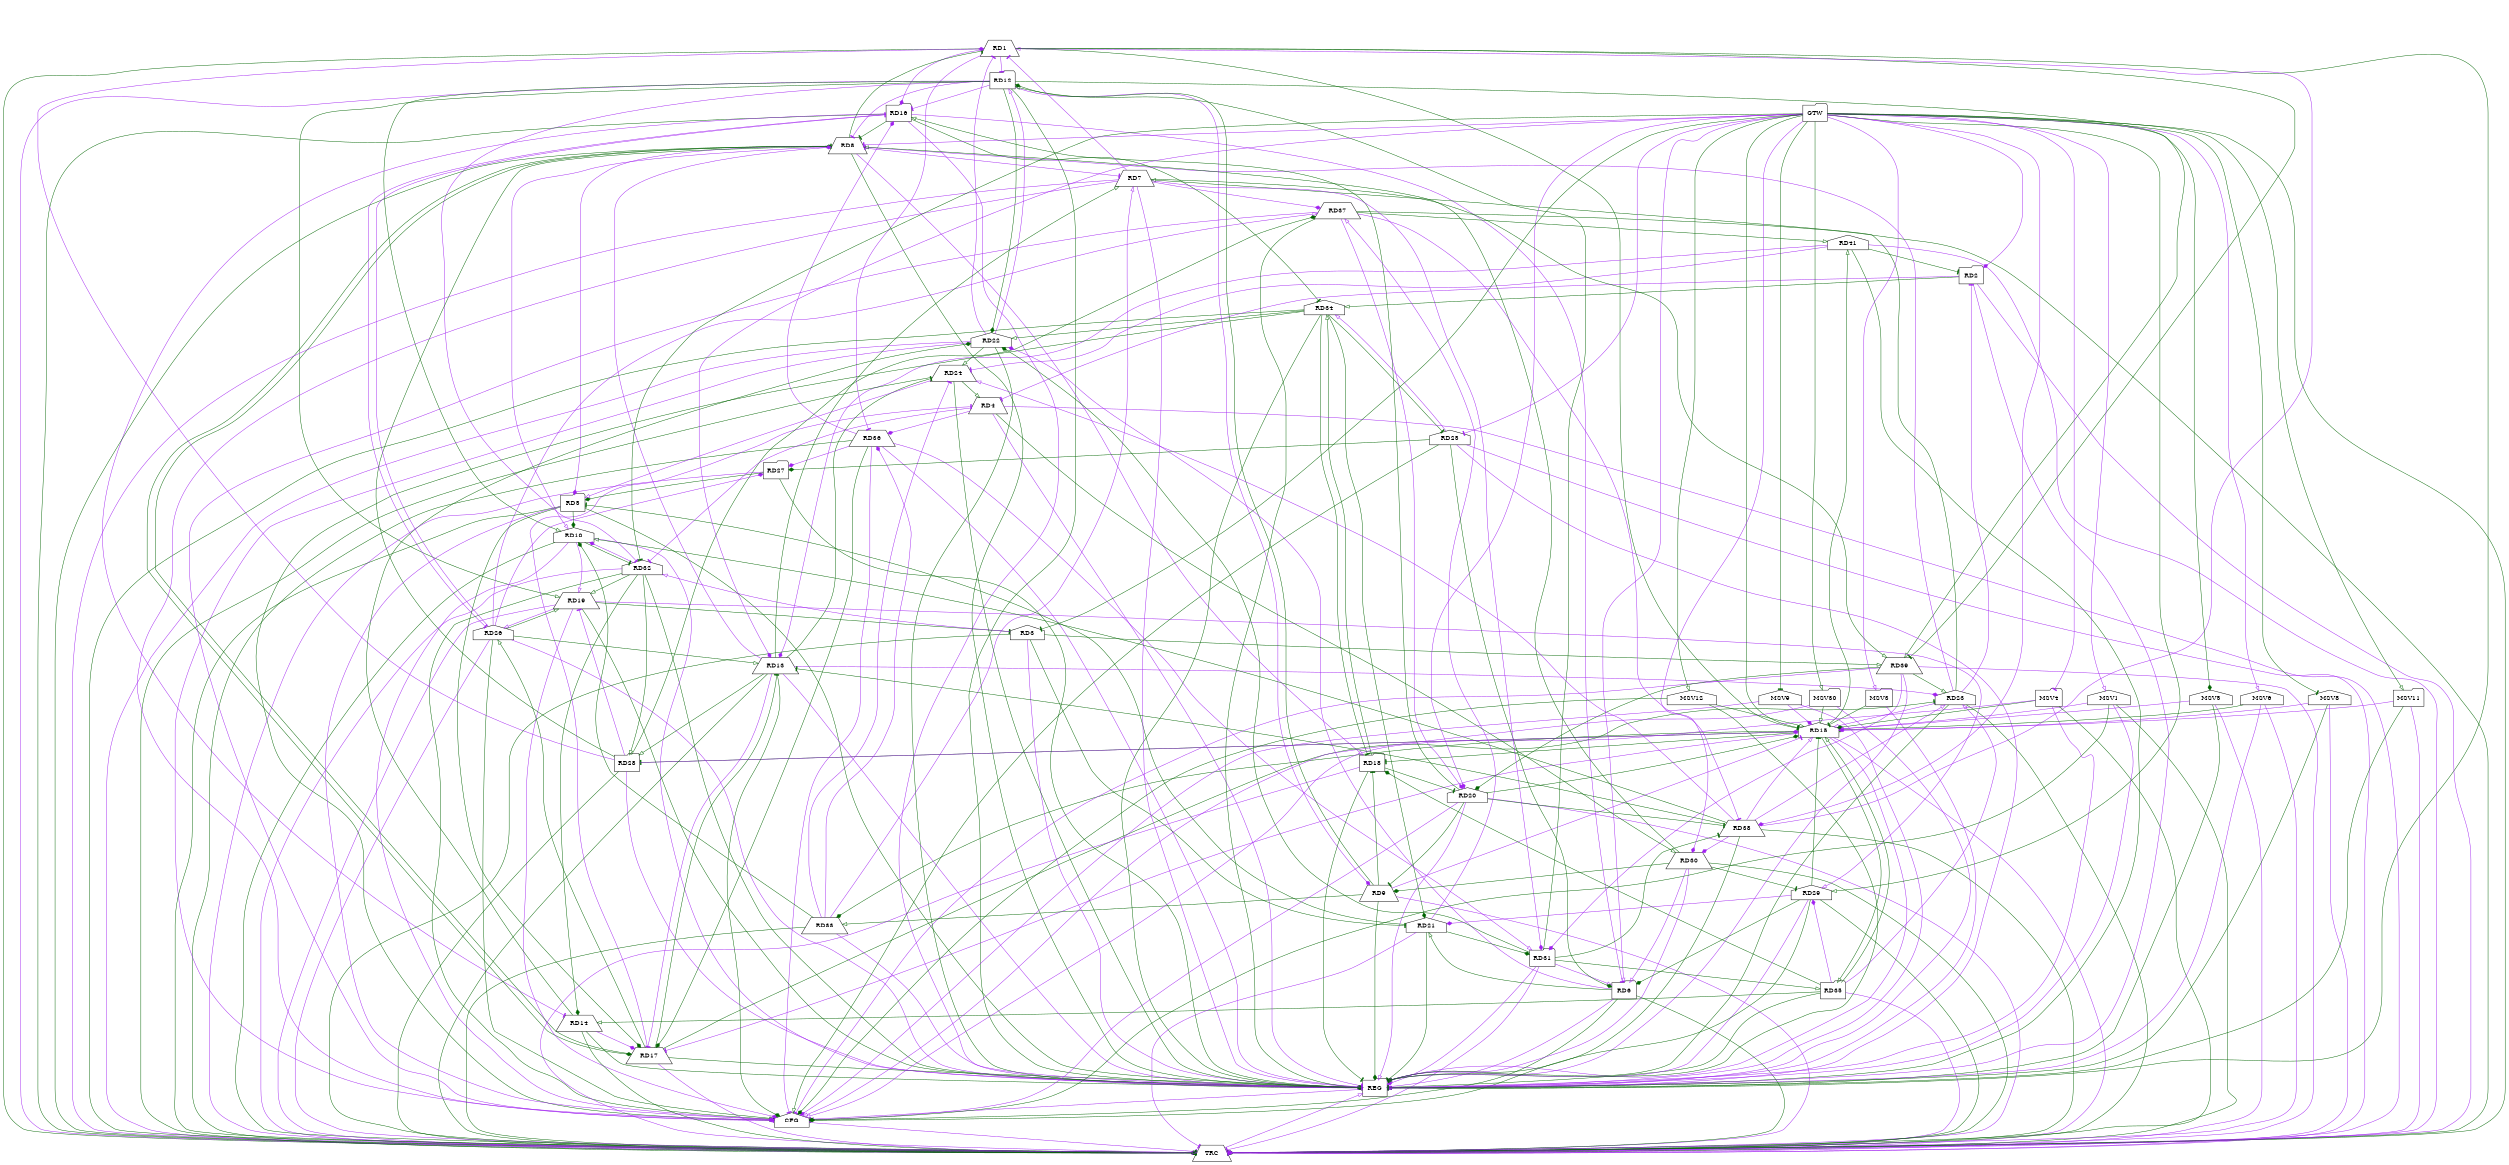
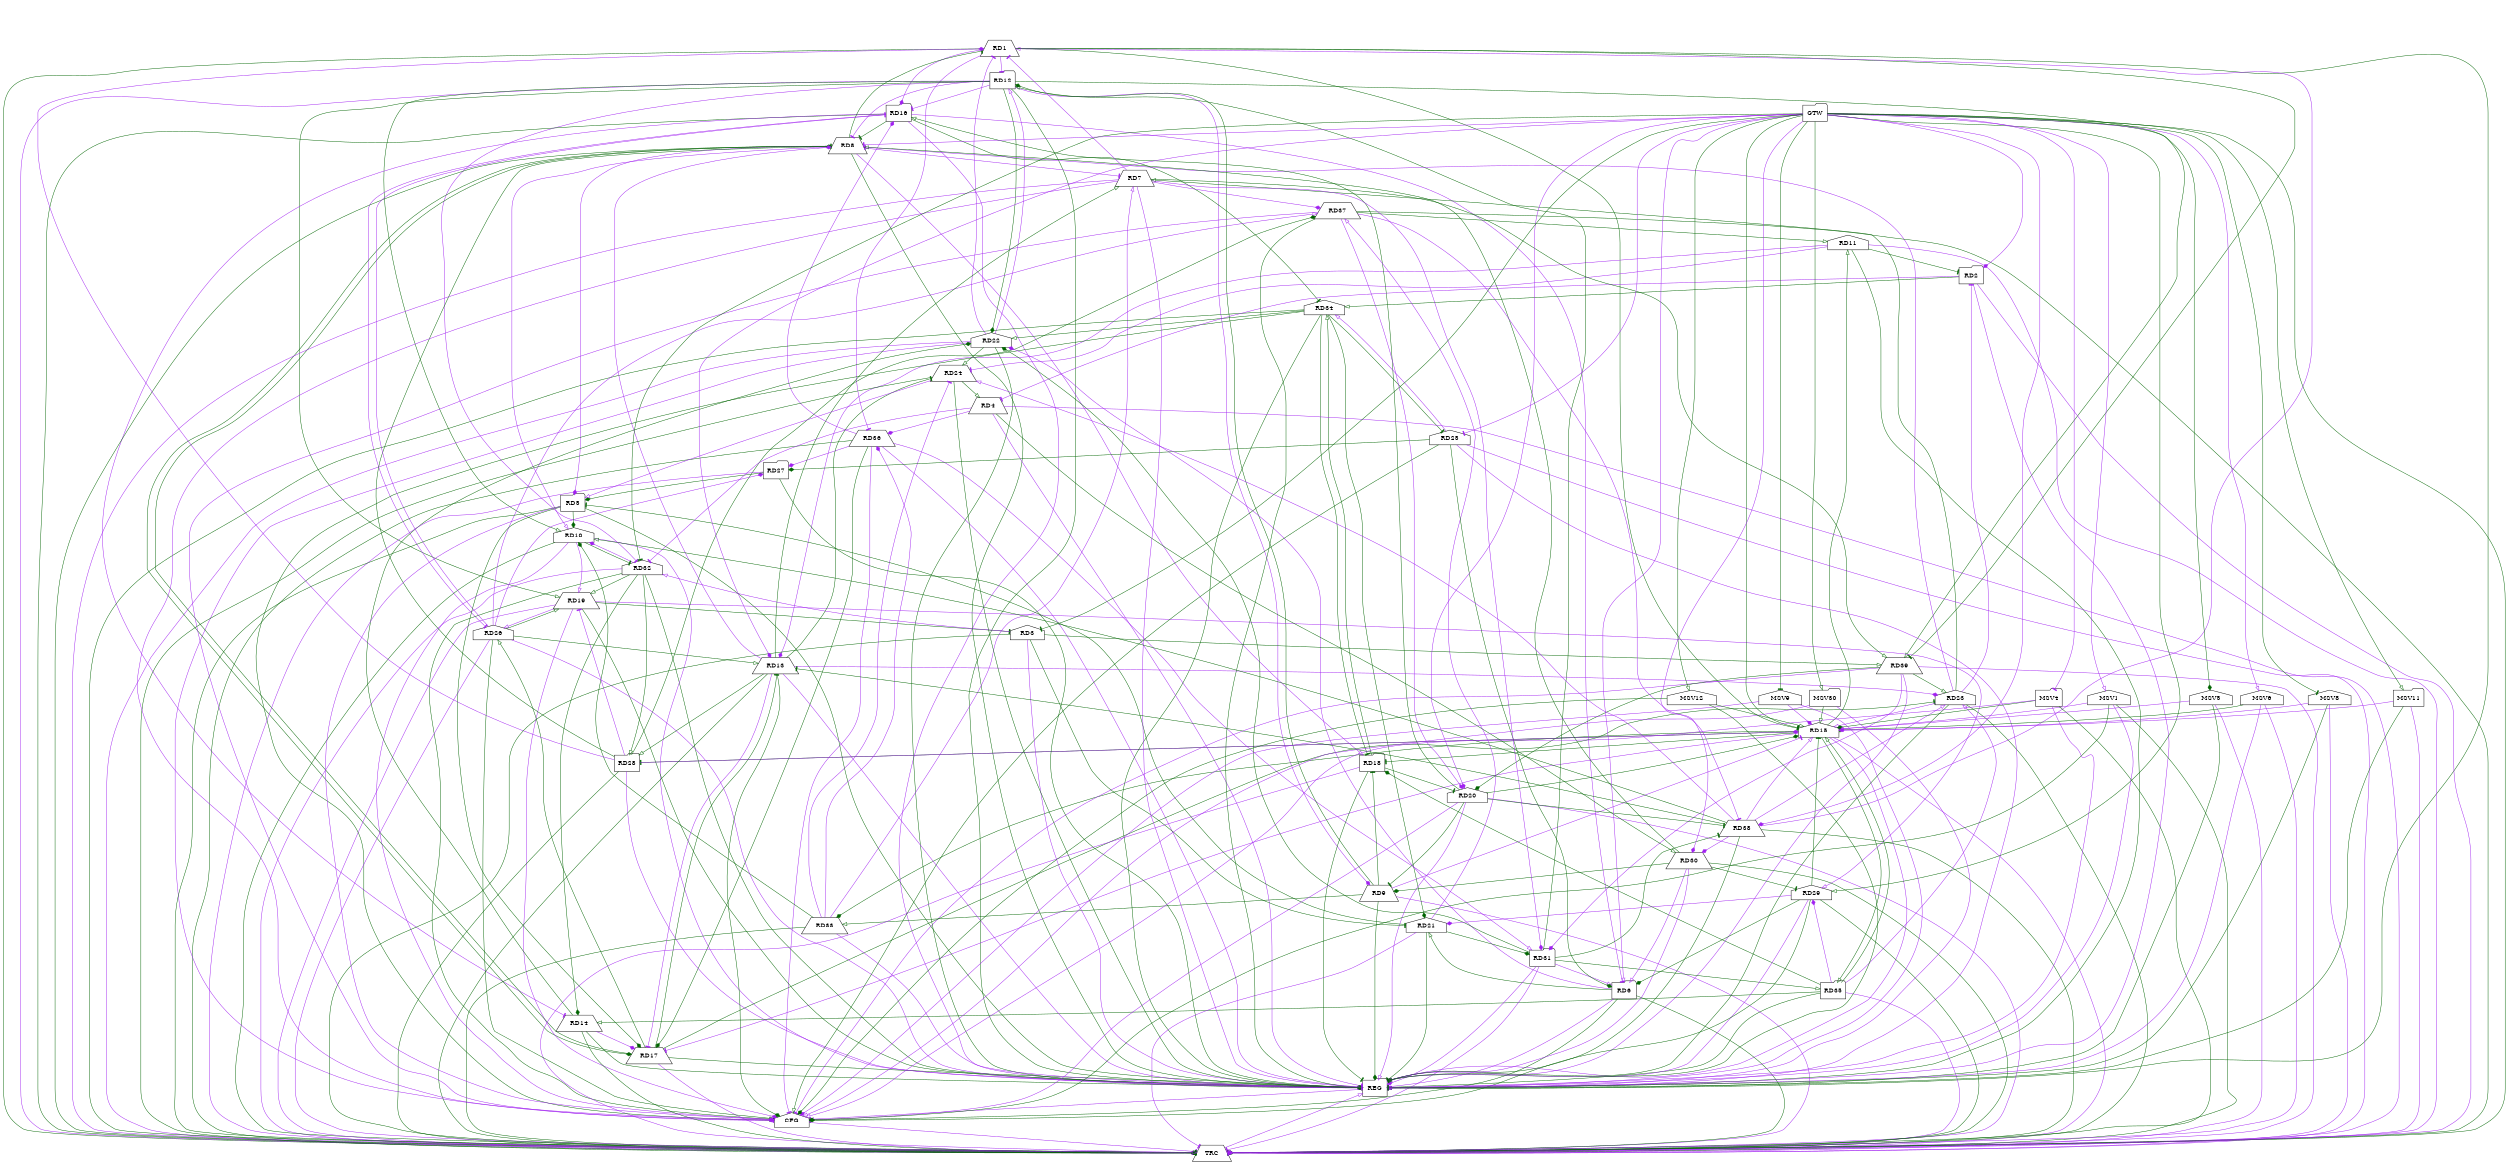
(1848, 243) -> (1848, 243)
(535, 564) -> none
(1879, 698) -> none
